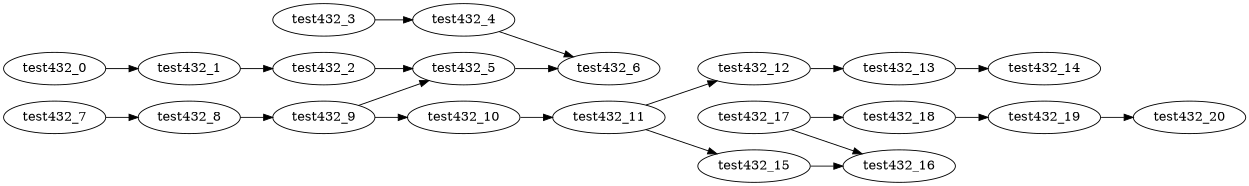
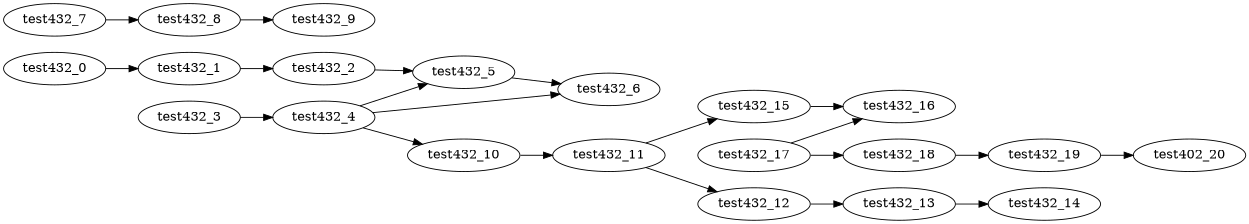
(389, 95) -> (389, 96)
(387, 117) -> (388, 135)
(1190, 117) -> (1190, 155)
